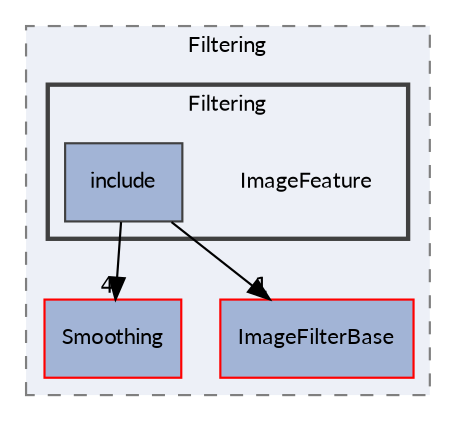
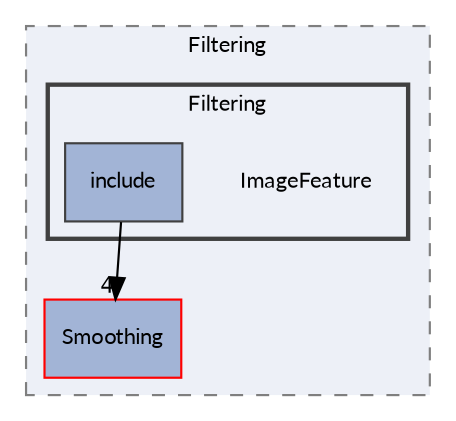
(317, 339) -> none
